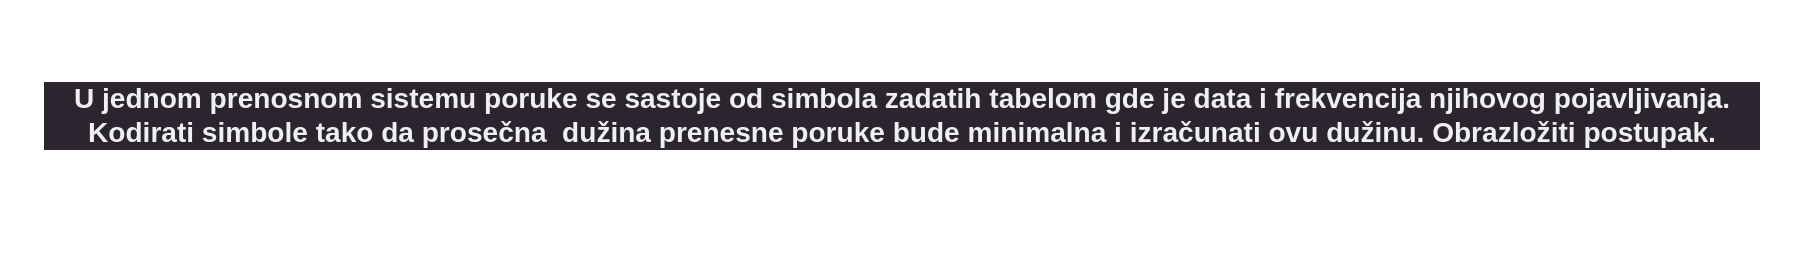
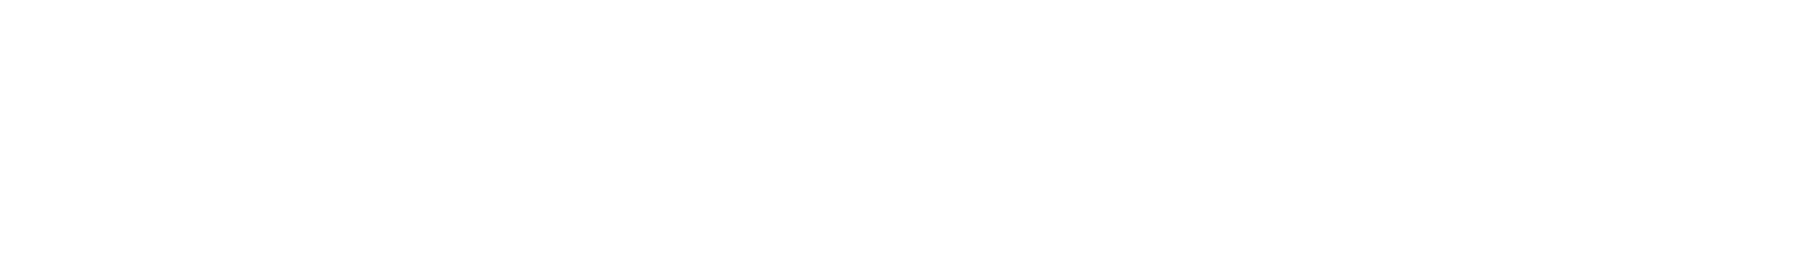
(901, 131) -> none
